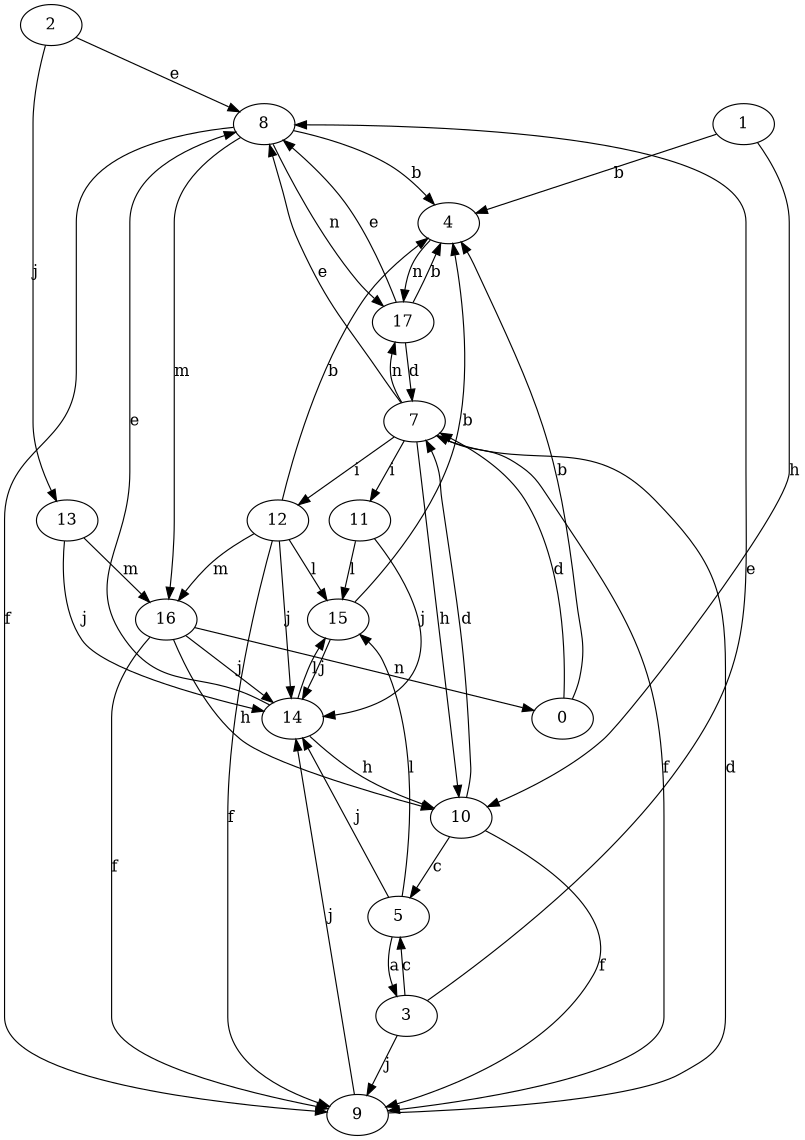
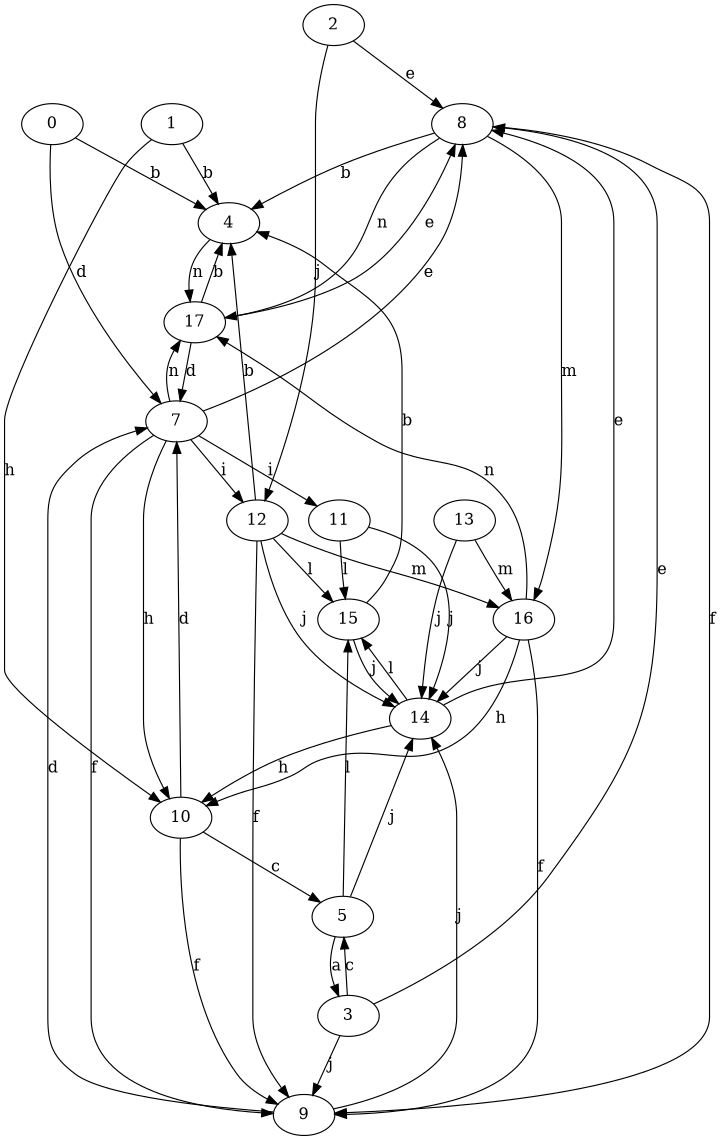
(33, 269) -> (315, 270)
(359, 668) -> (419, 458)
